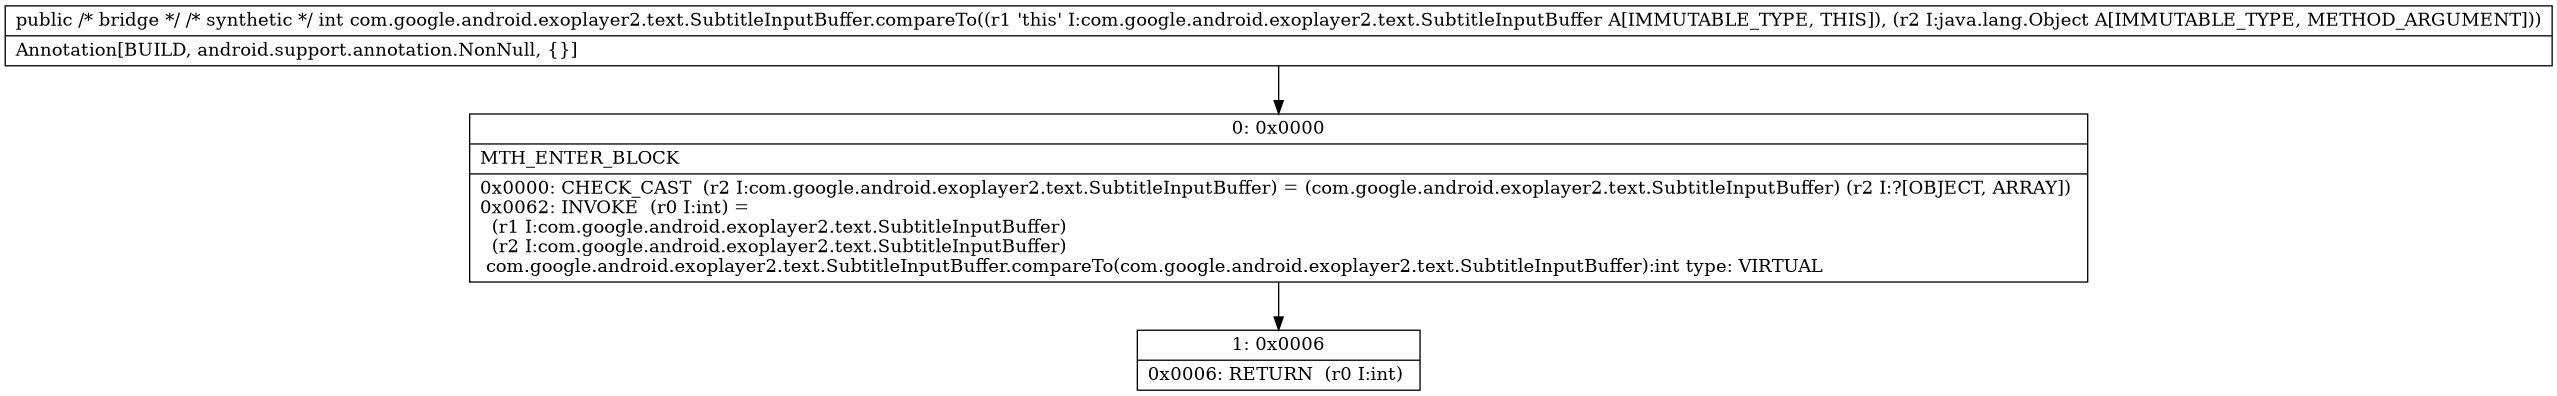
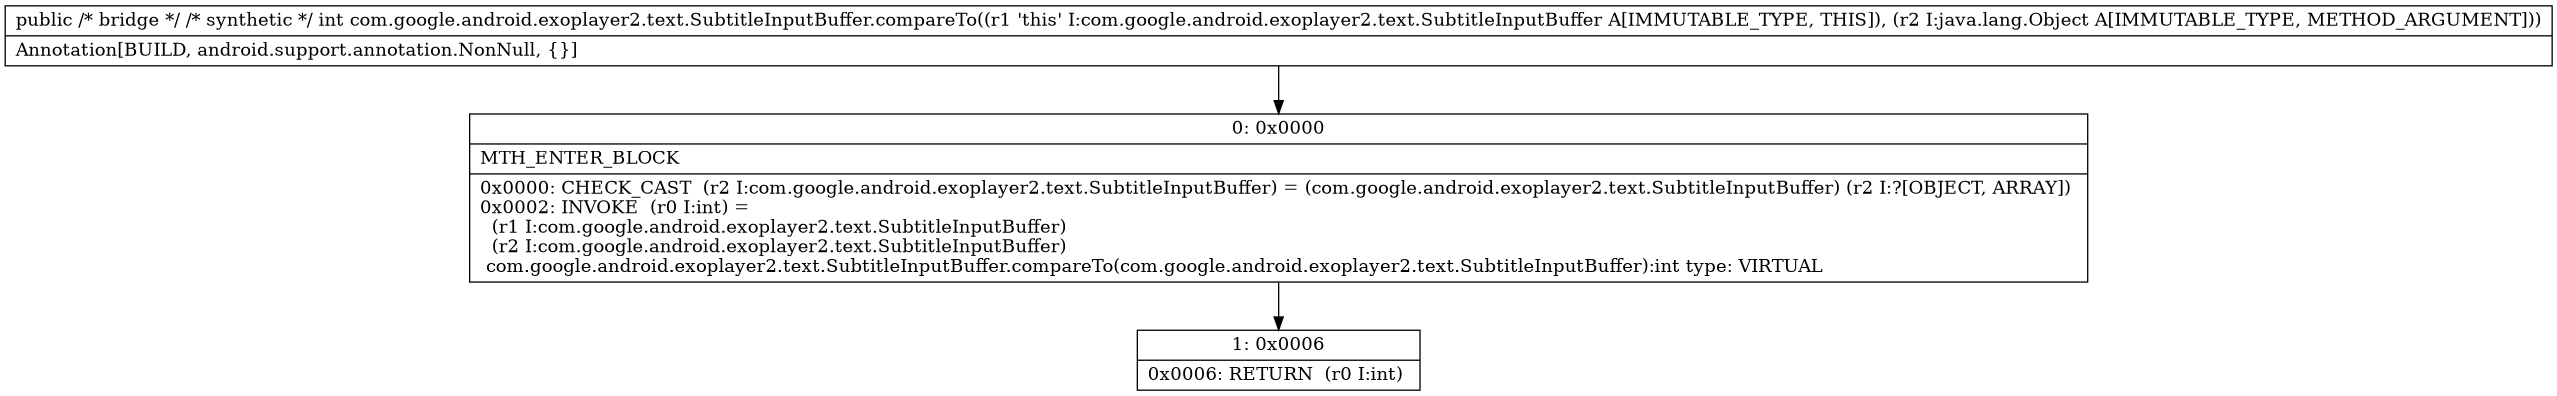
(618, 208) -> (618, 208)
